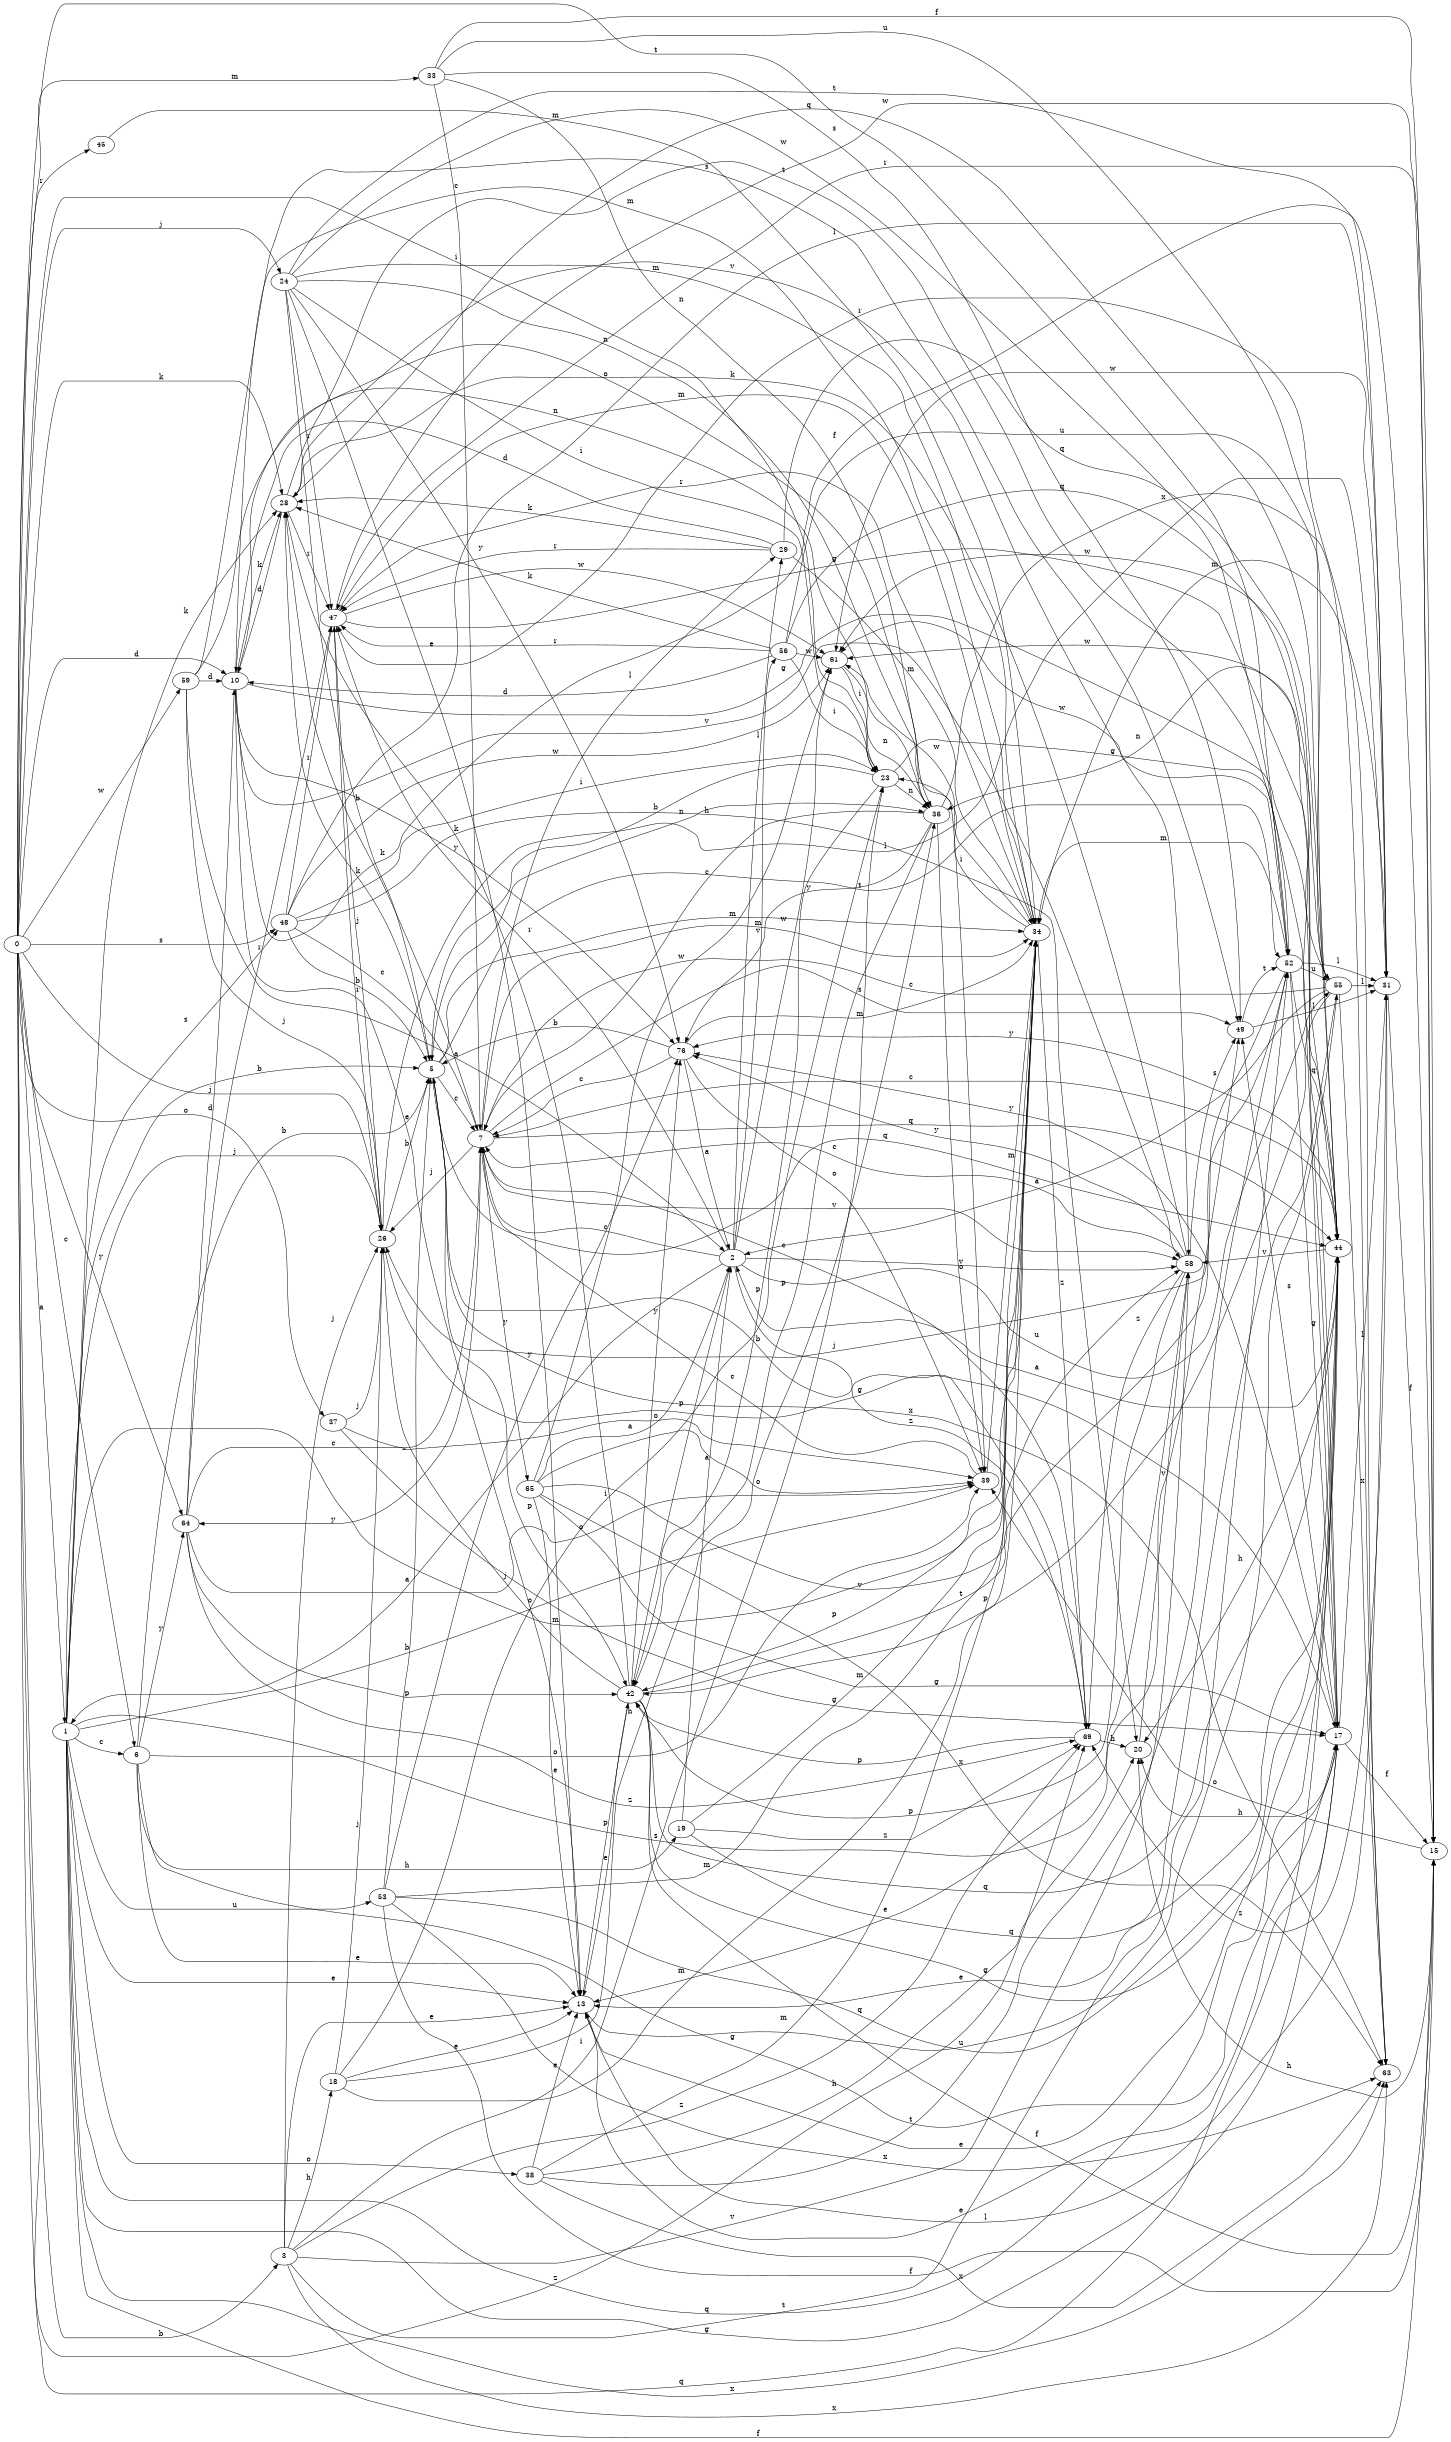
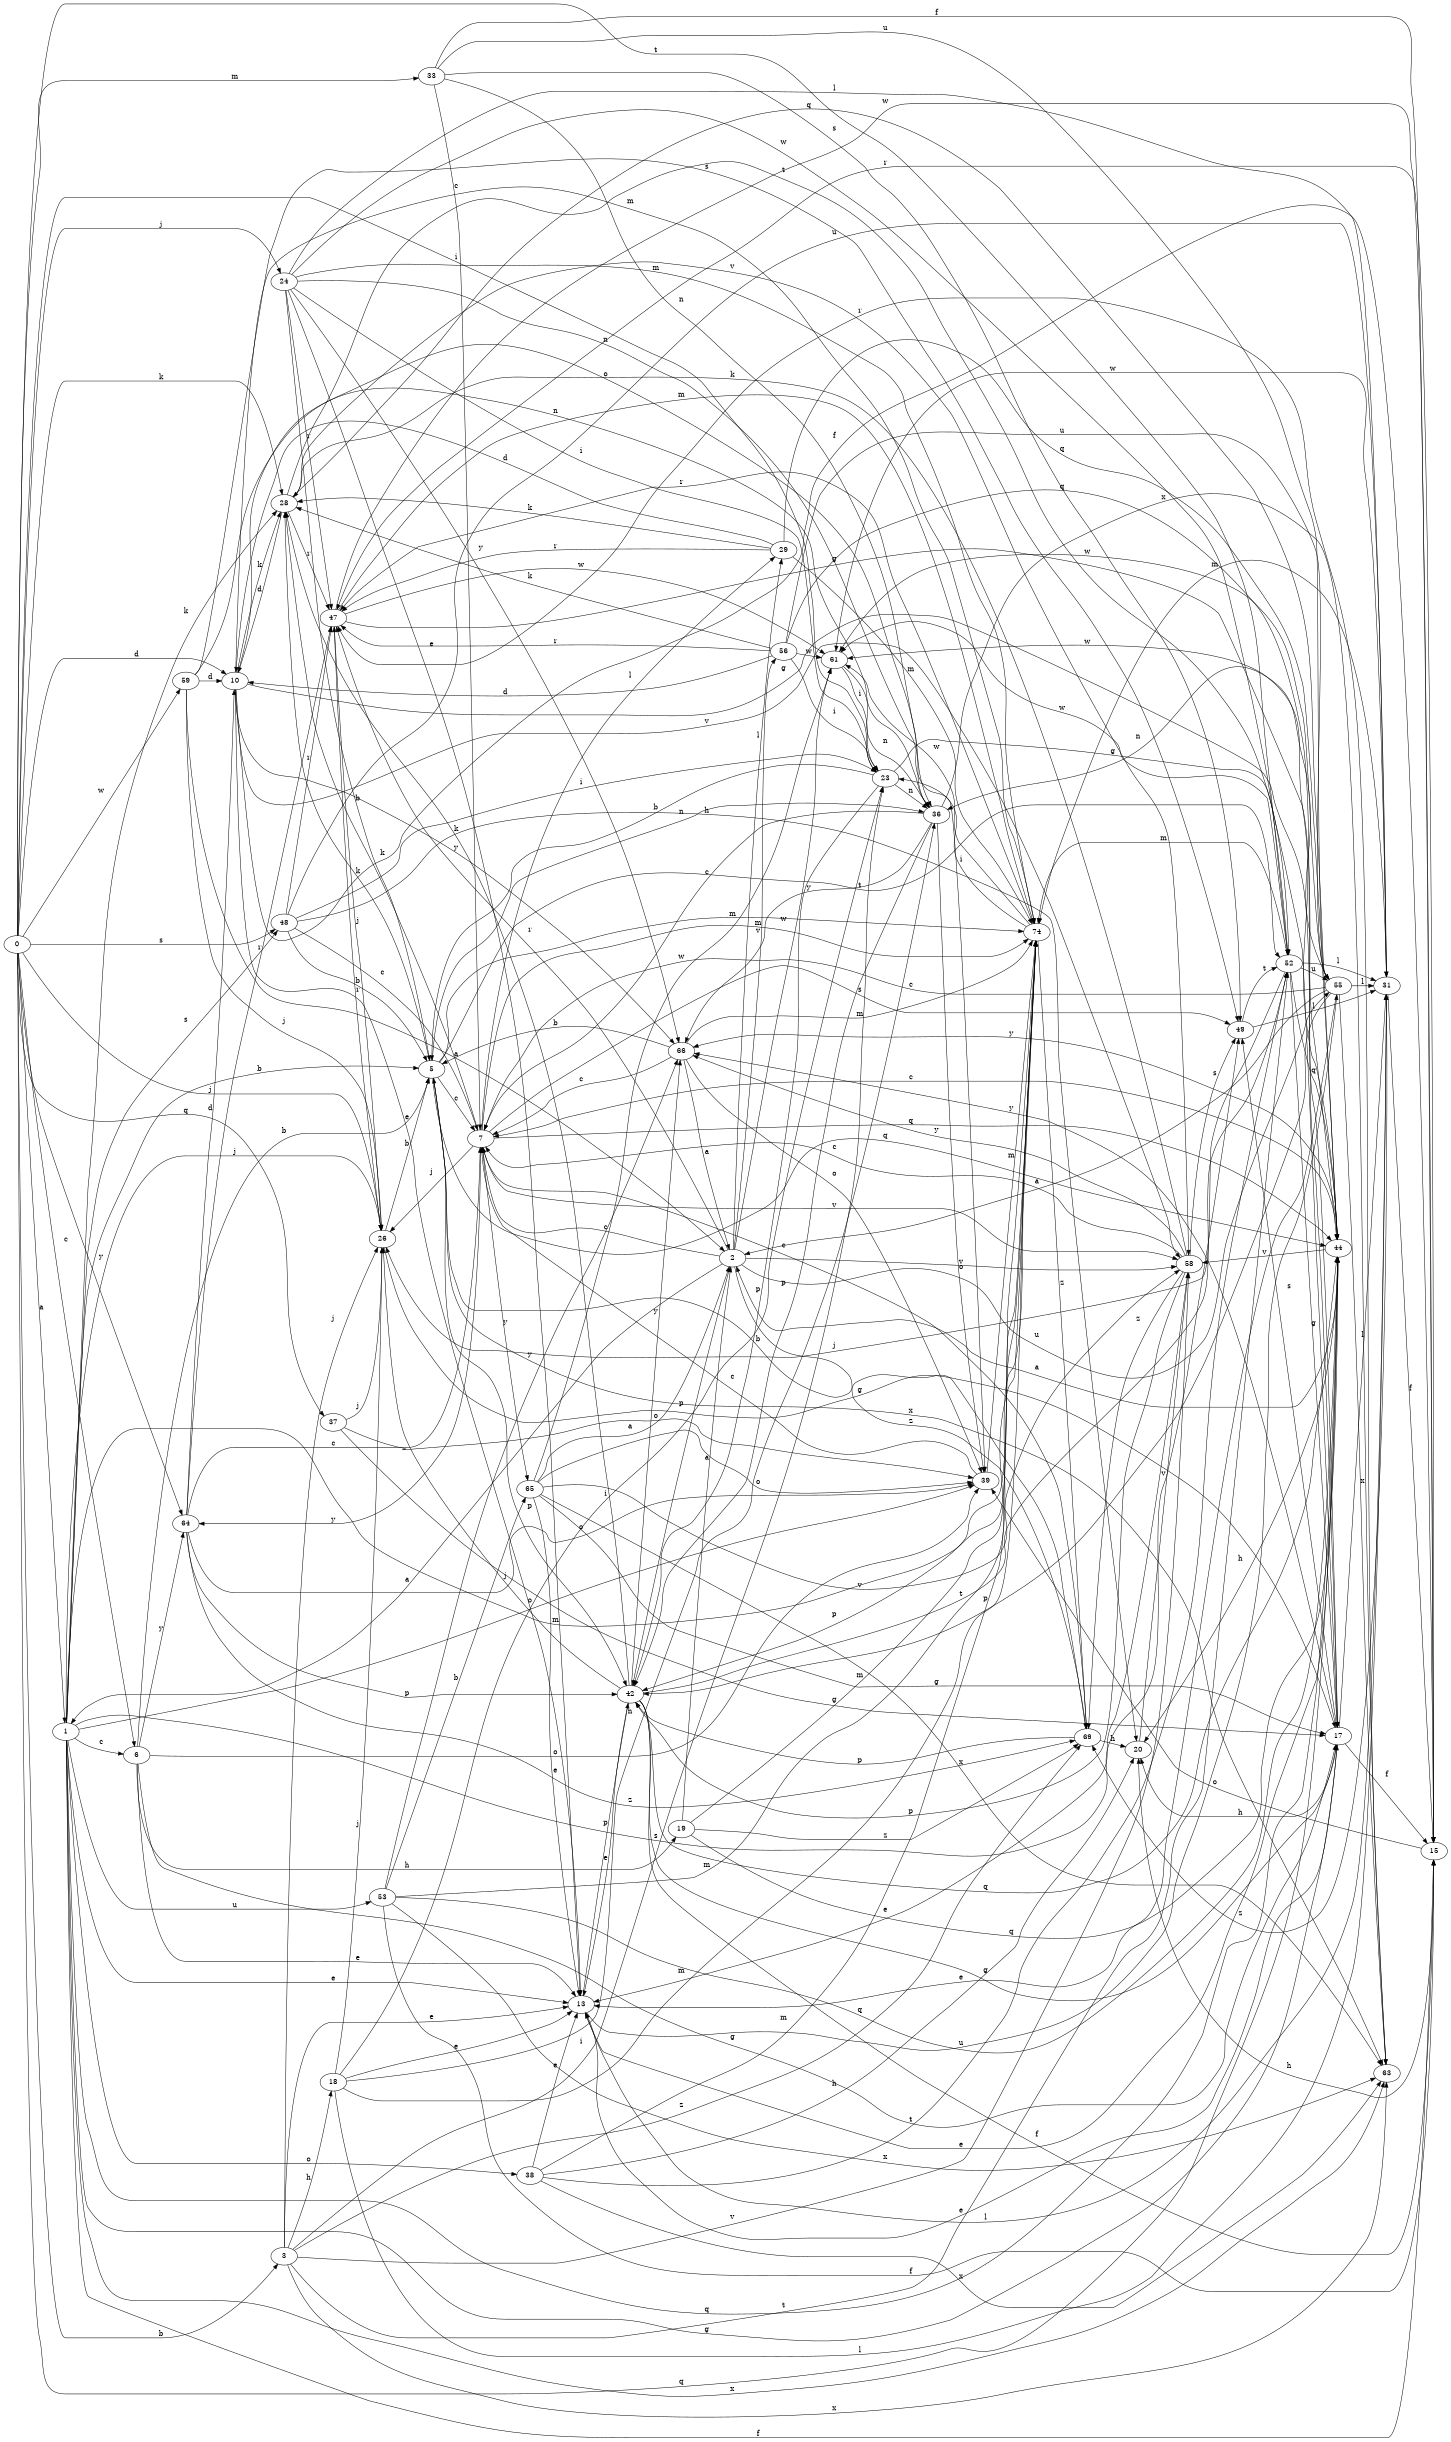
(834, 89) -> (834, 89)
(101, 145) -> none
(834, 232) -> (834, 232)
(1019, 705) -> (1270, 2151)
(540, 756) -> none
(1037, 932) -> (1037, 932)
(681, 1051) -> (681, 1051)
(186, 1111) -> (186, 1111)
(416, 1466) -> (451, 1705)
(70, 2357) -> none
